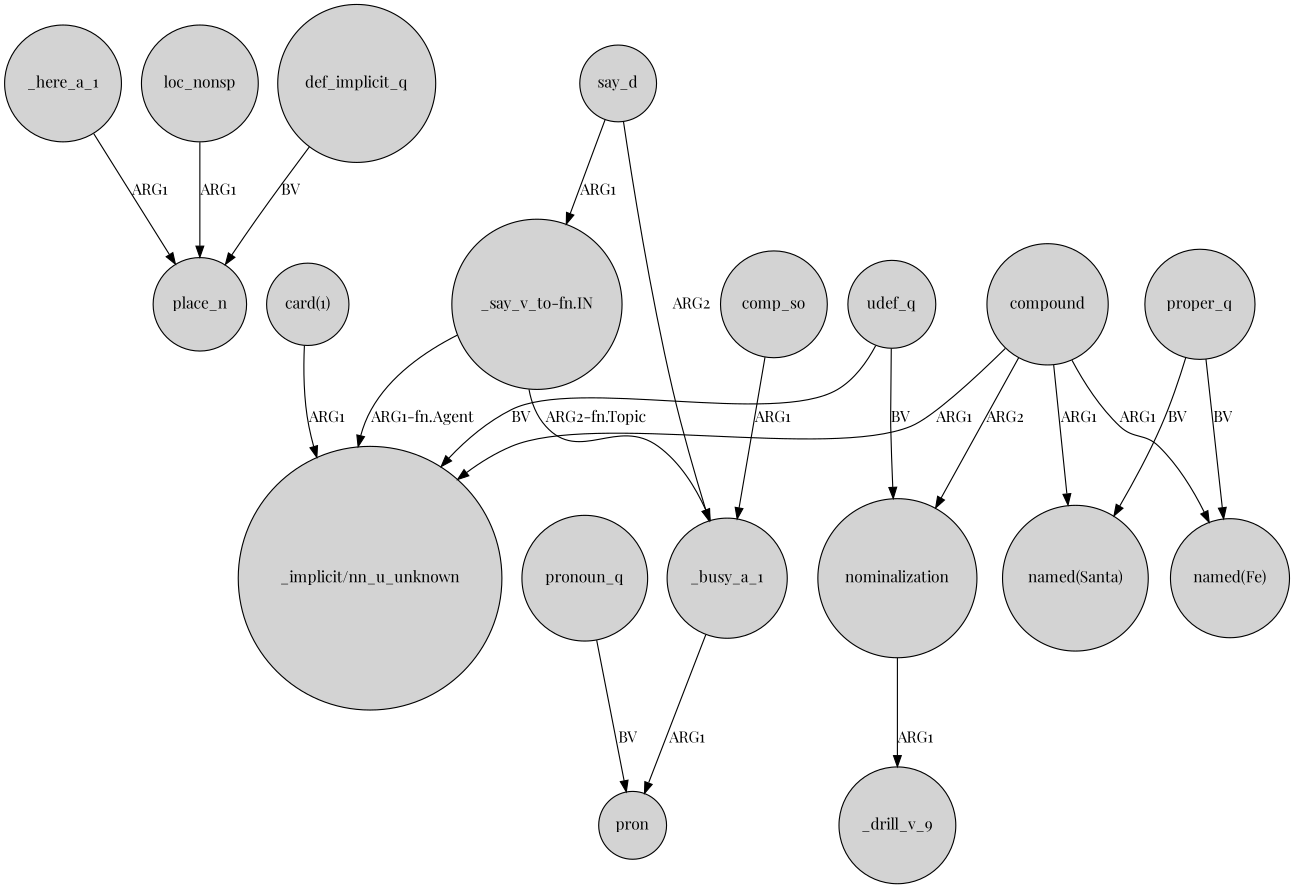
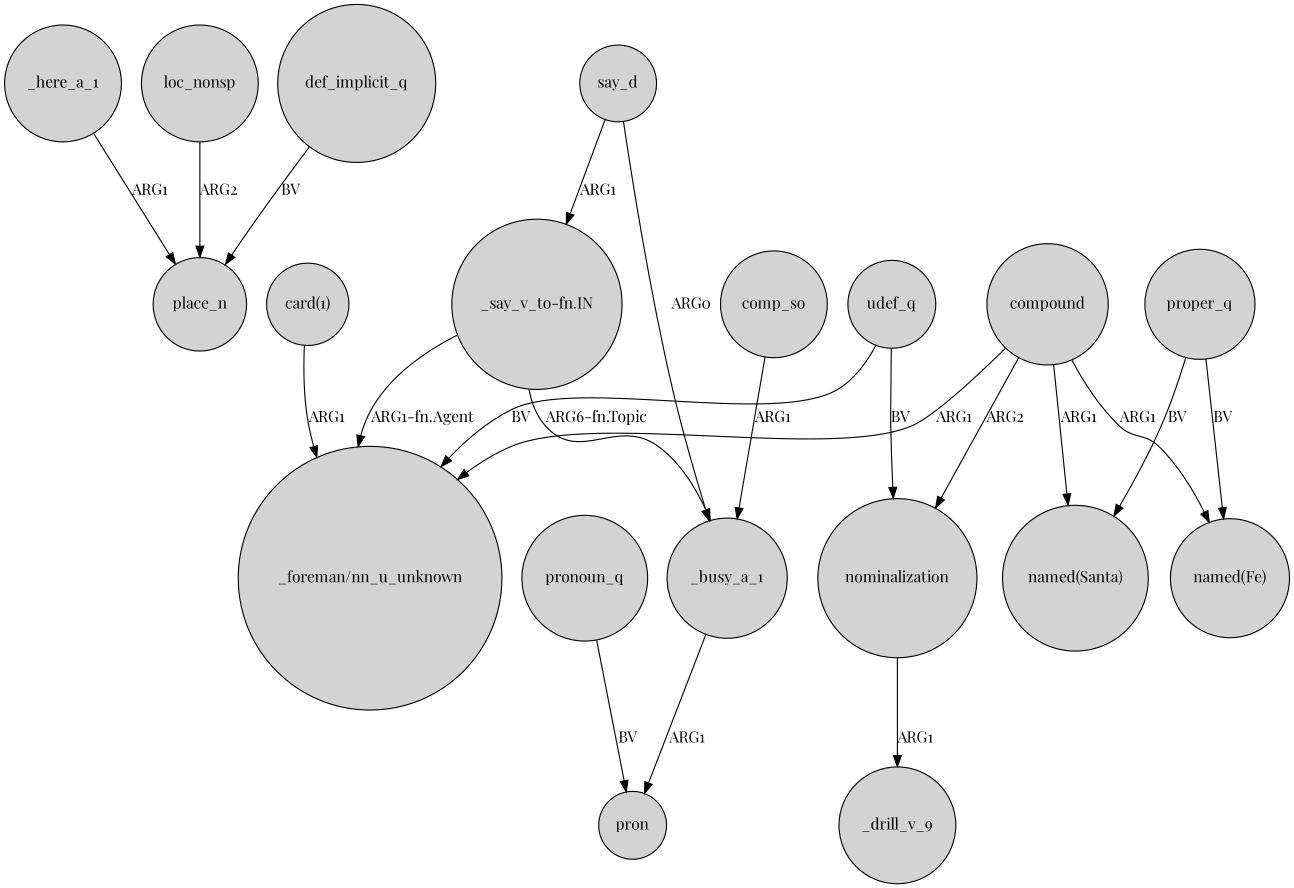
(219, 191) -> (219, 191)
(692, 304) -> (692, 304)
(596, 418) -> (596, 418)
(370, 578) -> (370, 578)
